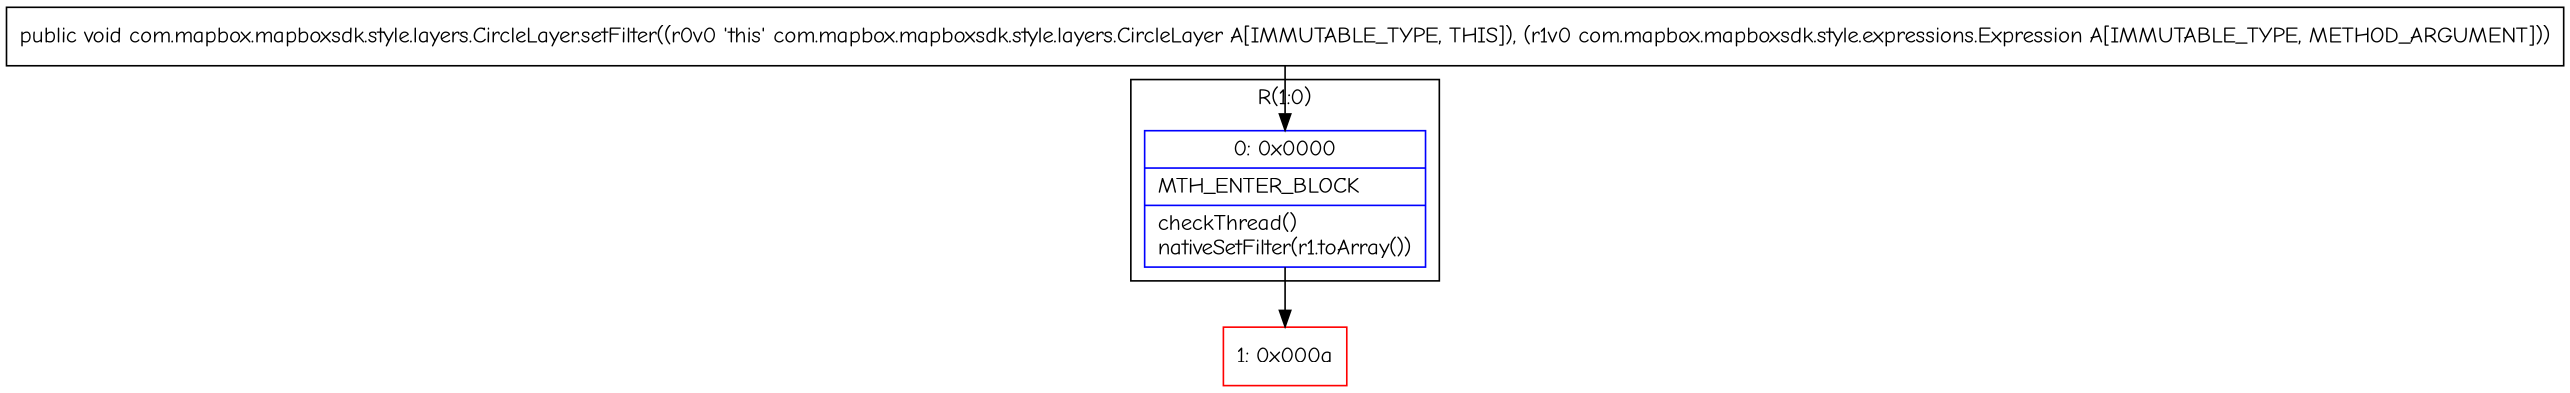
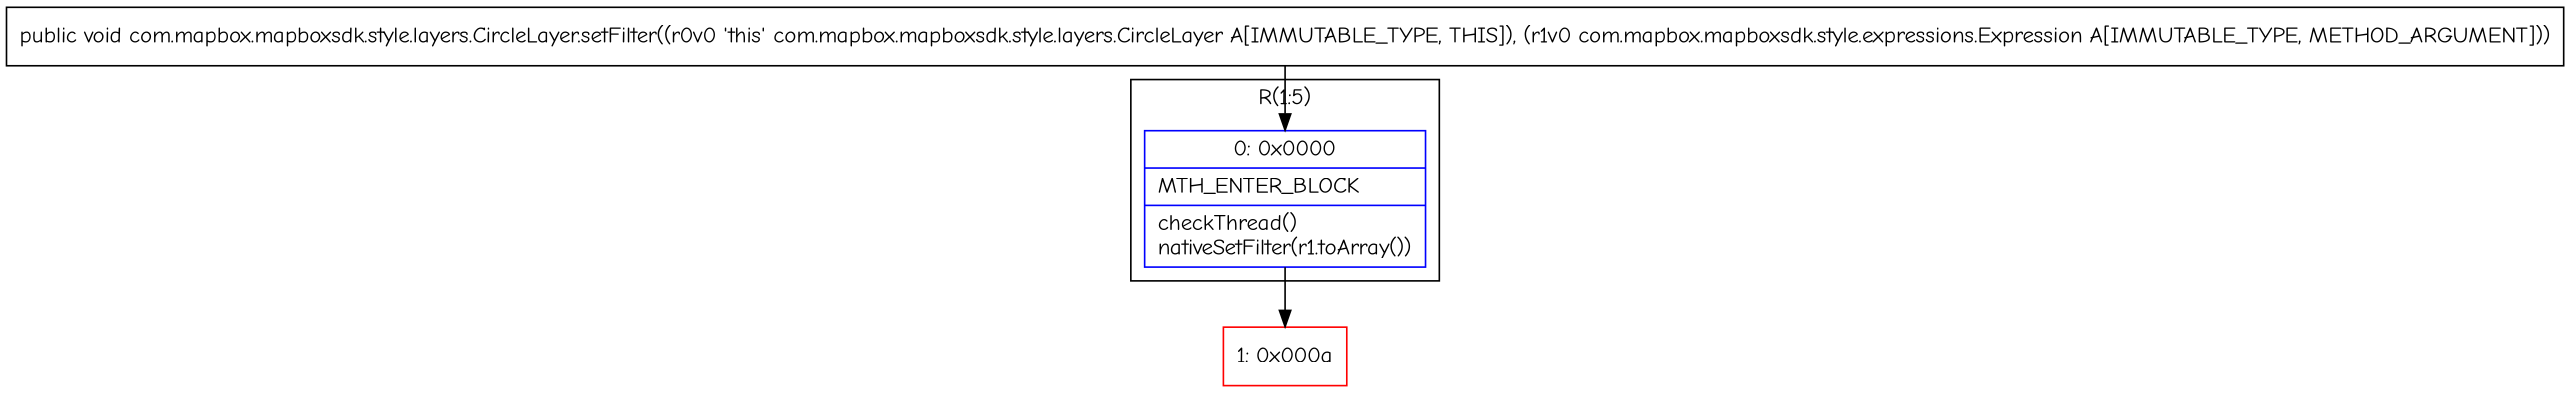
(1285, 98) -> (1285, 98)
